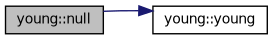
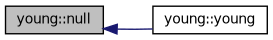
(121, 11) -> (135, 29)
